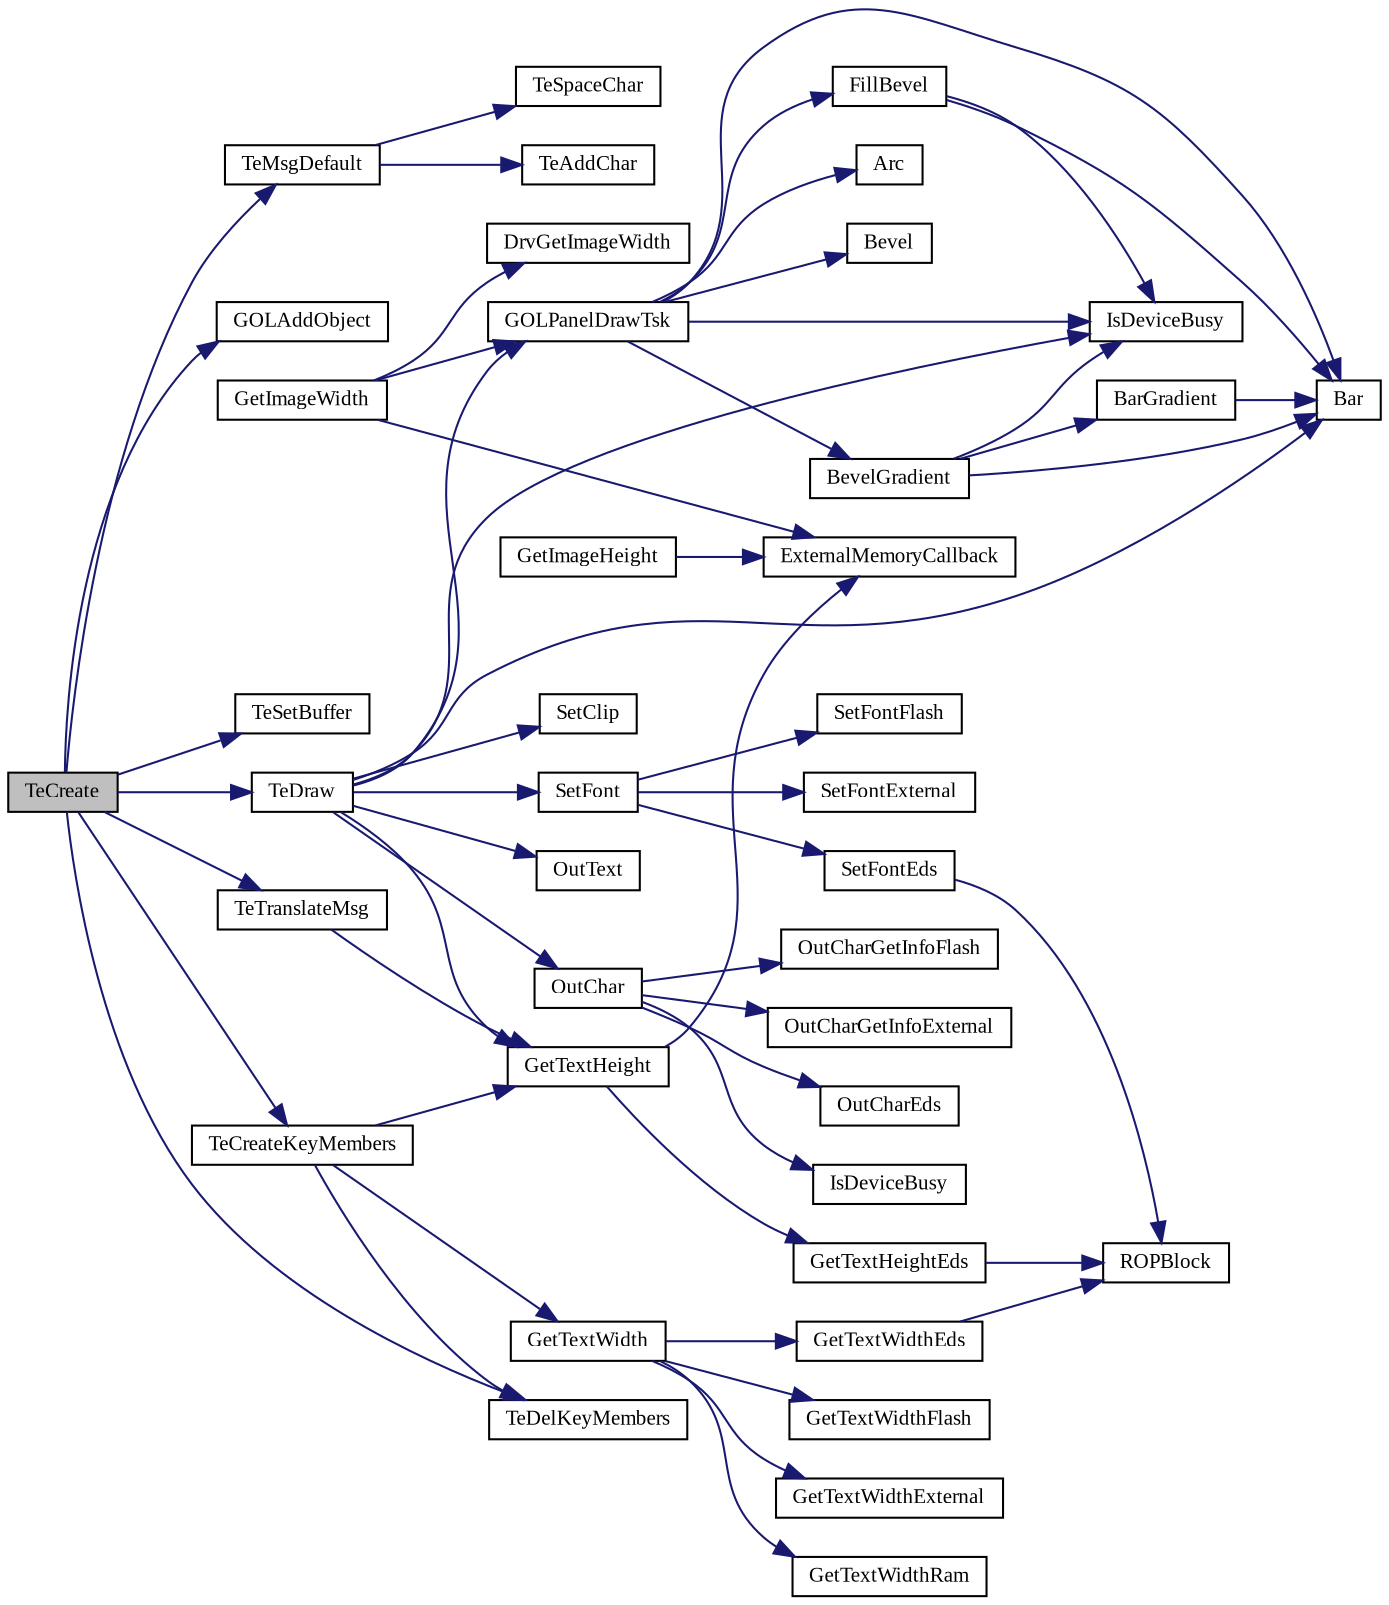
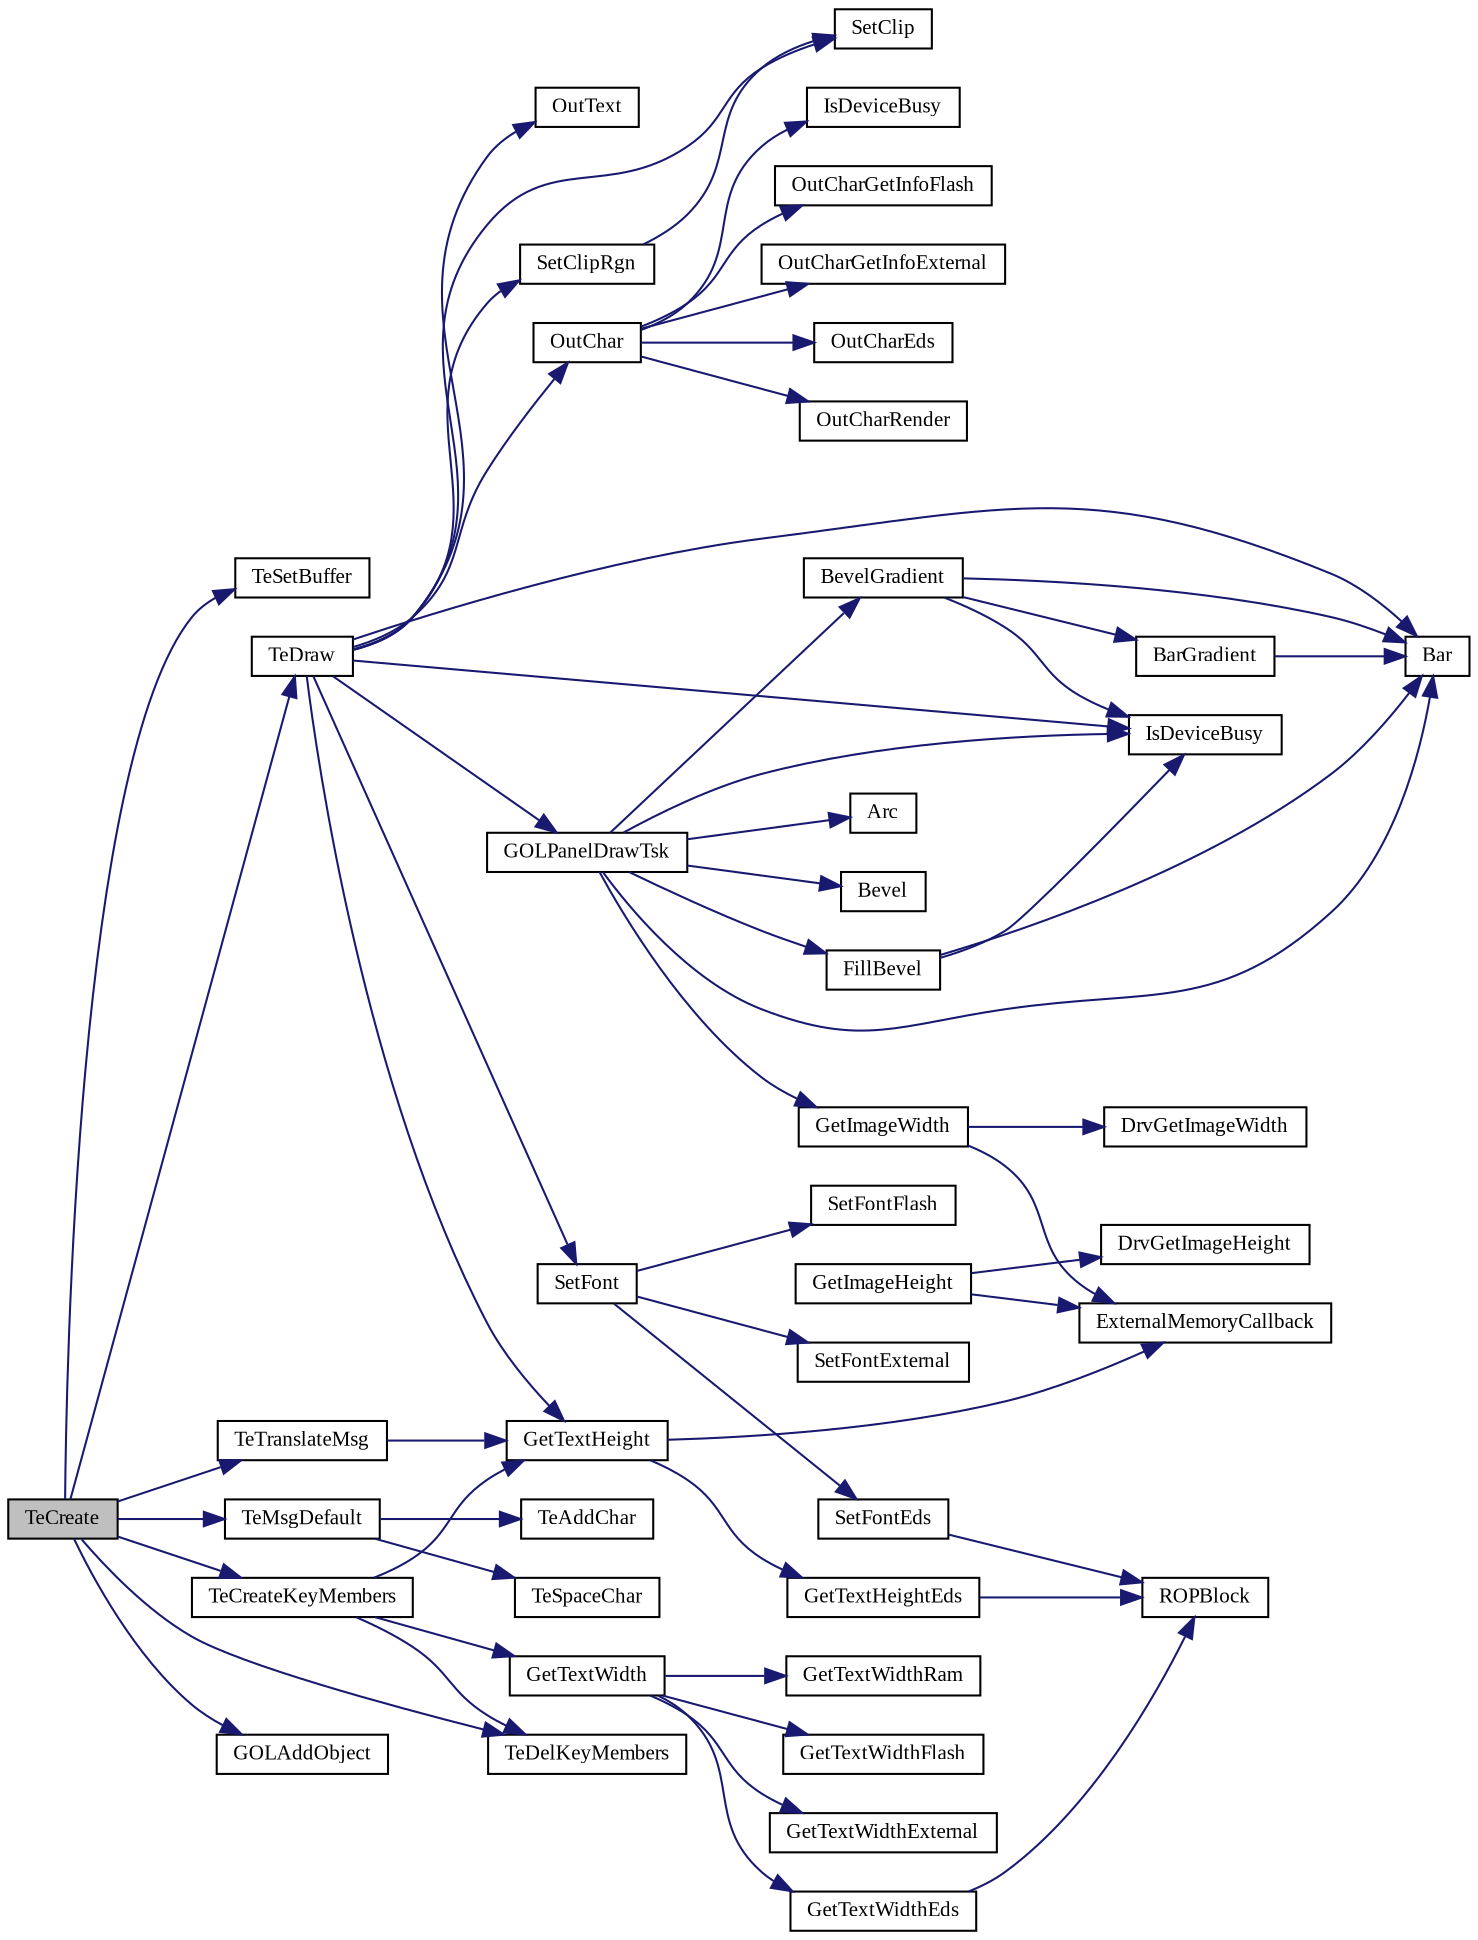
none -> (587, 264)
(435, 364) -> (683, 999)
none -> (883, 421)
none -> (1205, 1245)
